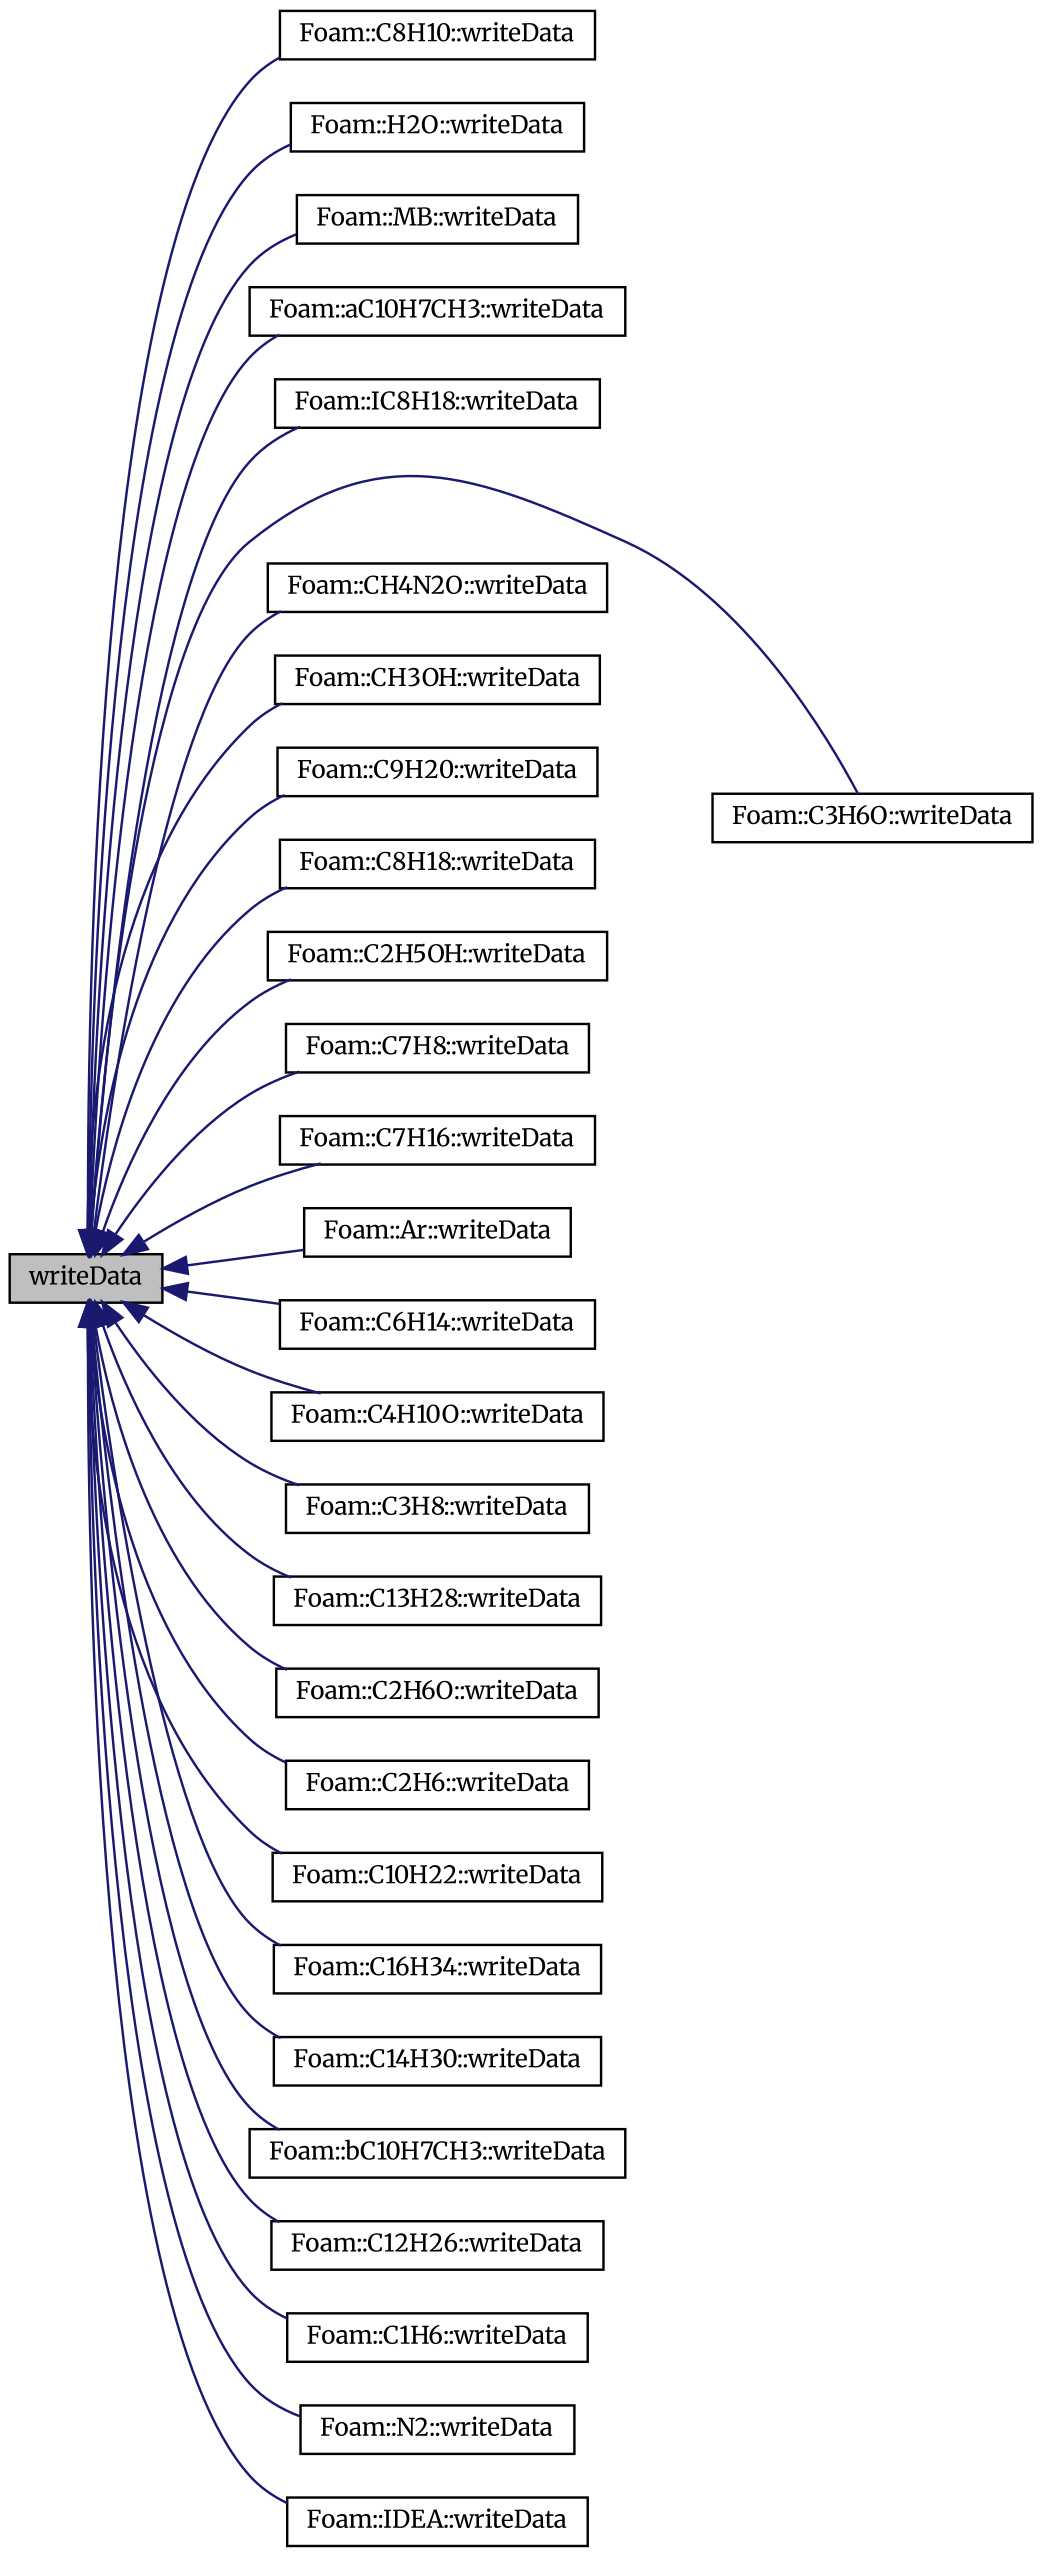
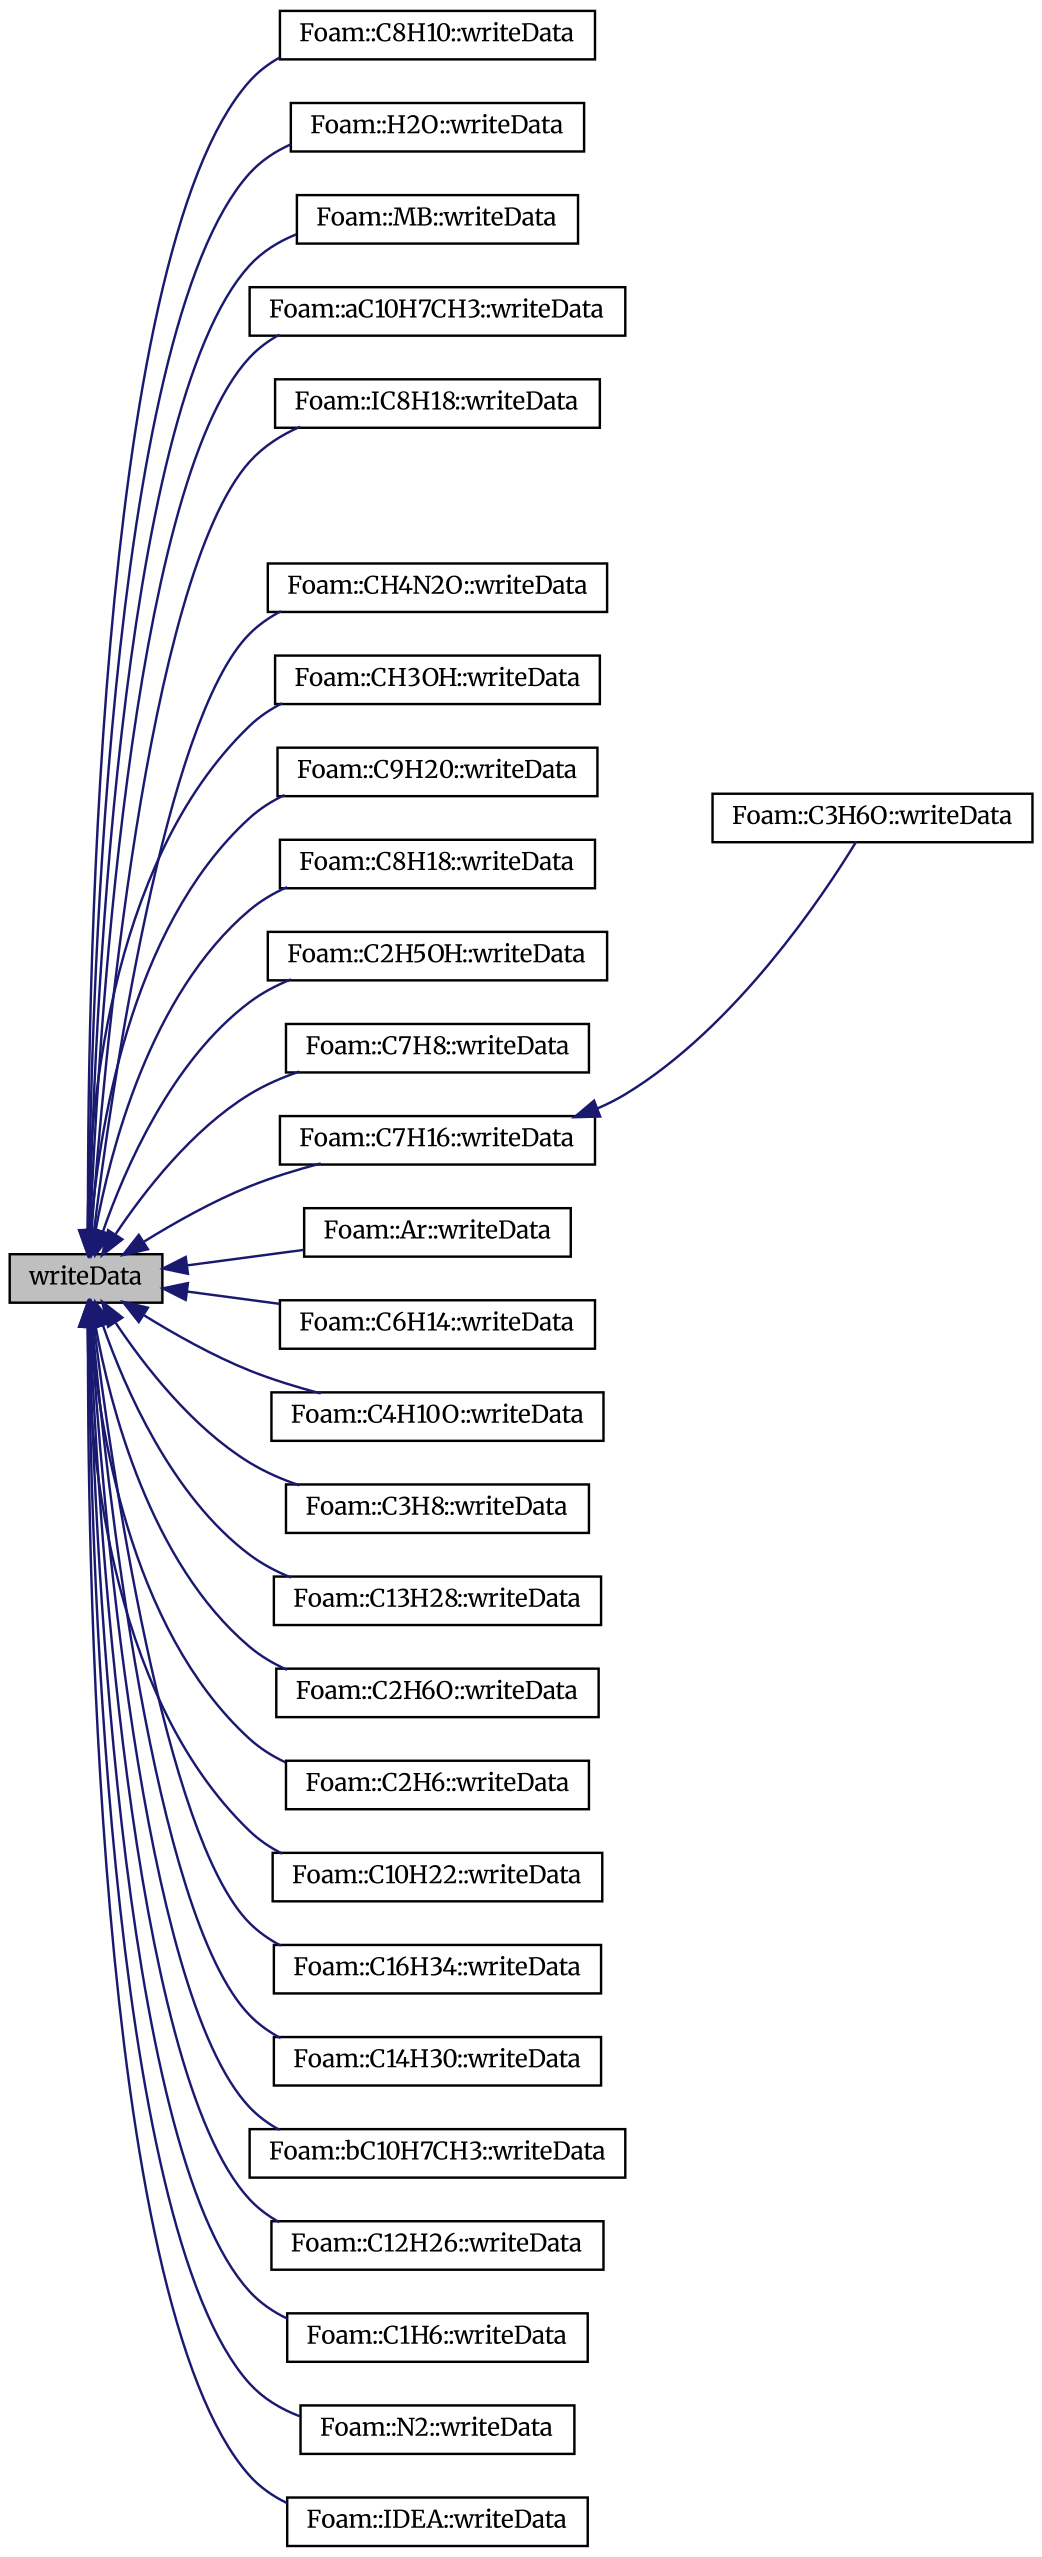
(265, 531) -> (744, 992)
